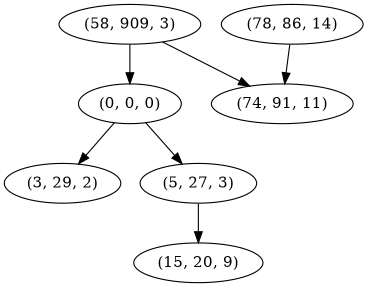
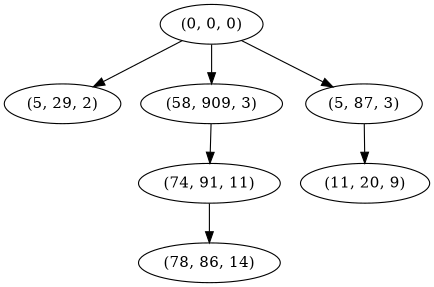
(130, 59) -> (212, 59)
(288, 59) -> (209, 218)
(63, 183) -> (63, 104)
(198, 183) -> (364, 104)
(198, 263) -> (365, 183)
